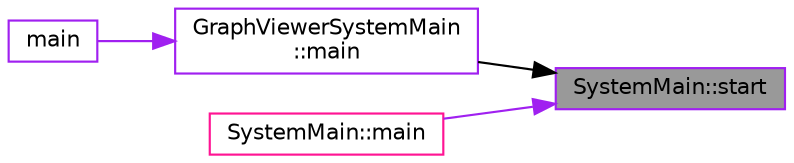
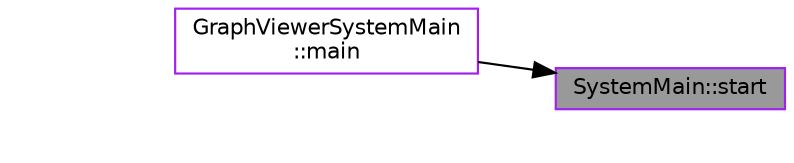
(53, 41) -> none
(327, 134) -> none
